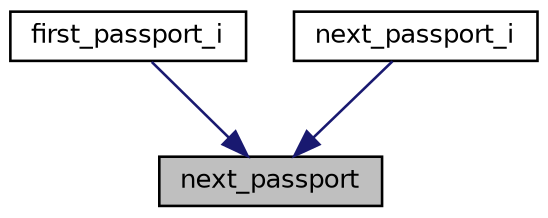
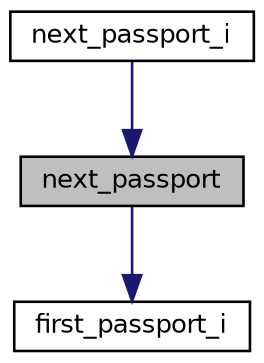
(190, 100) -> (132, 241)
